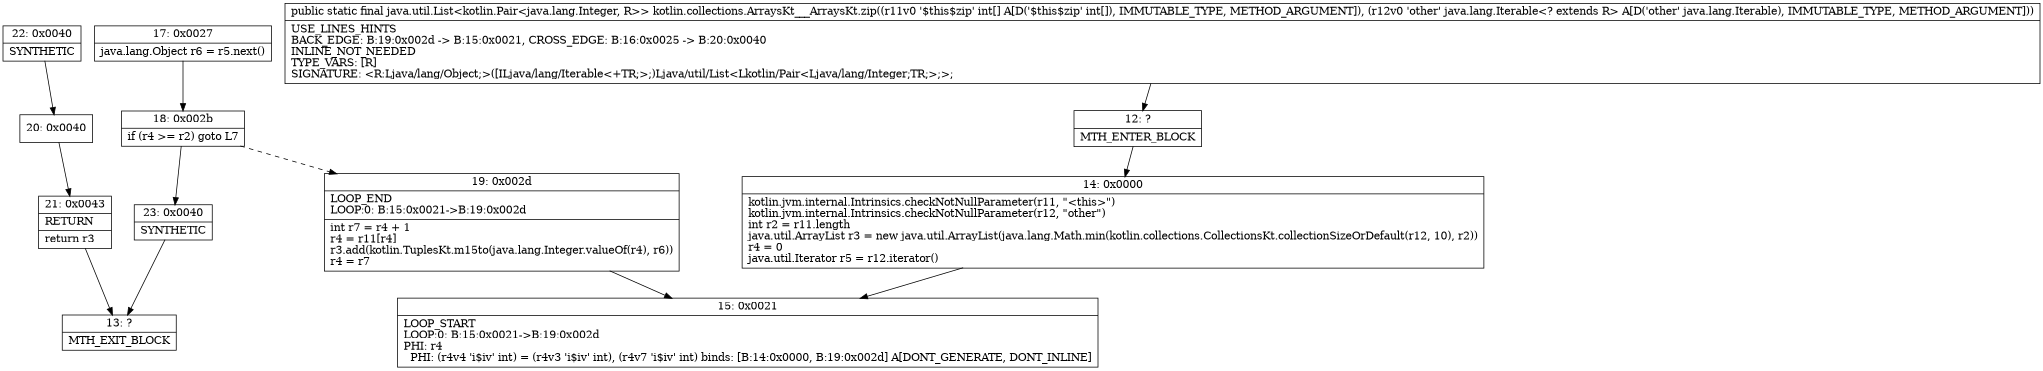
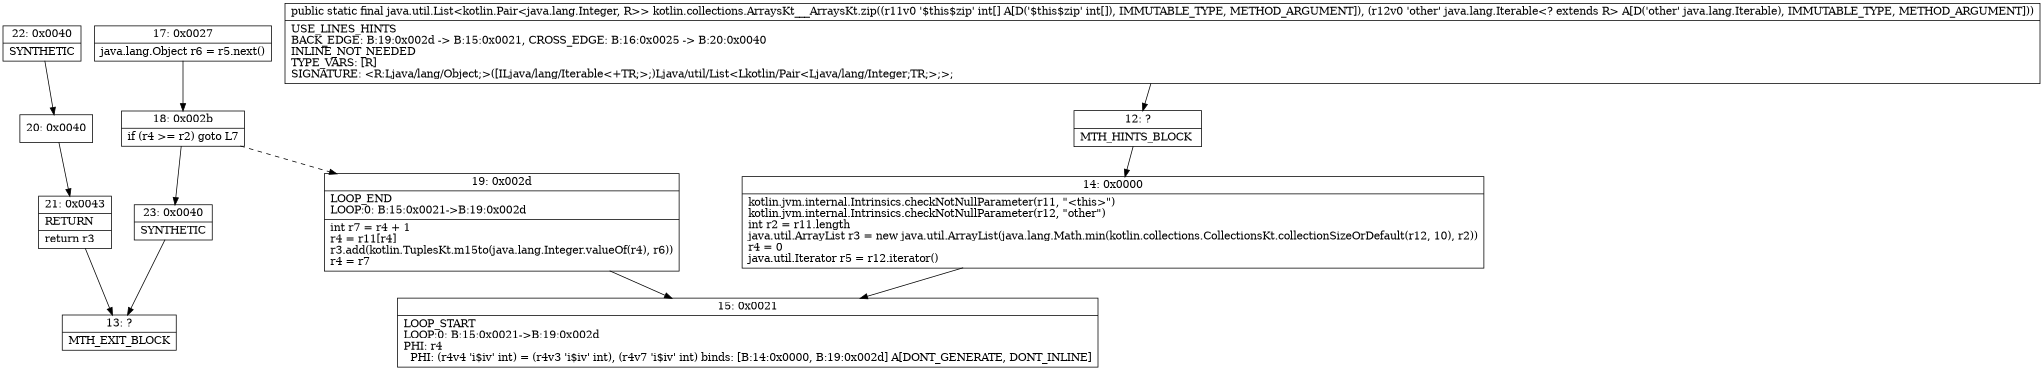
(1138, 137) -> (1136, 137)
